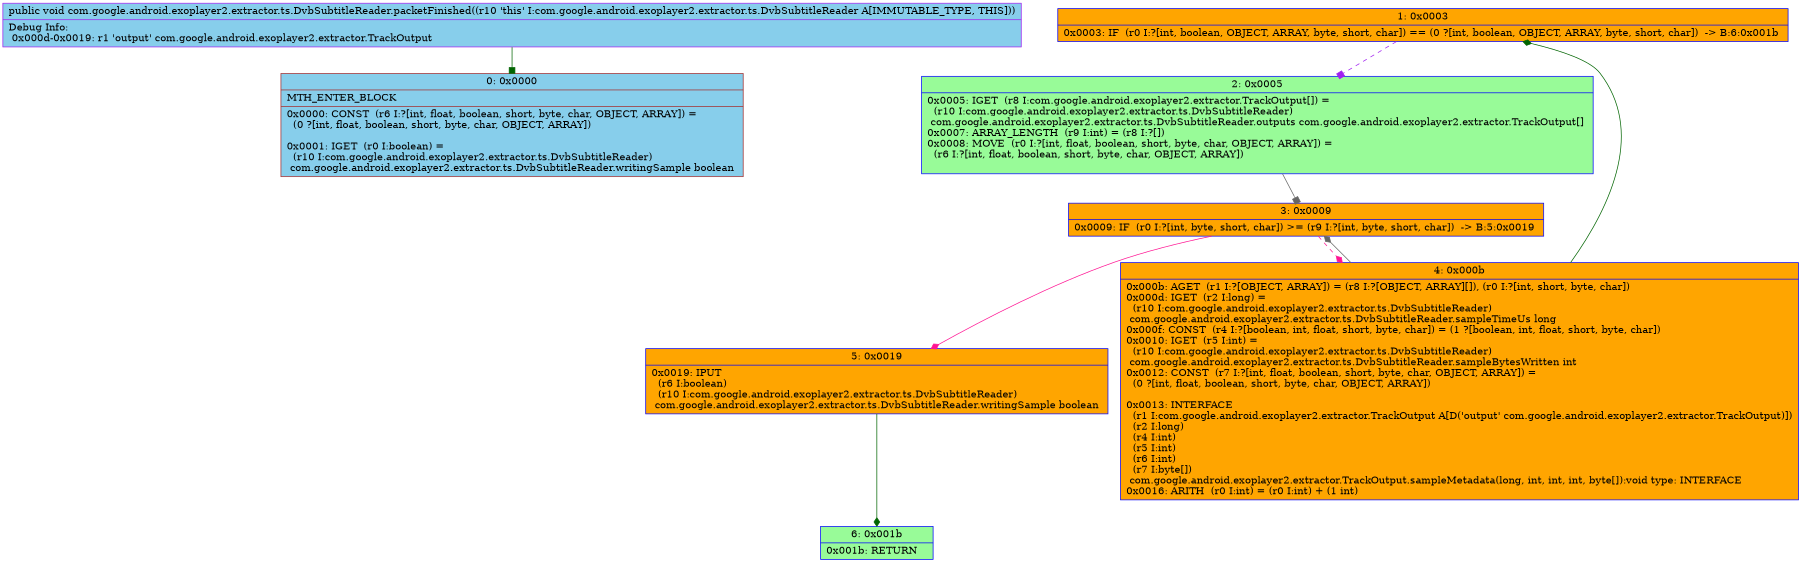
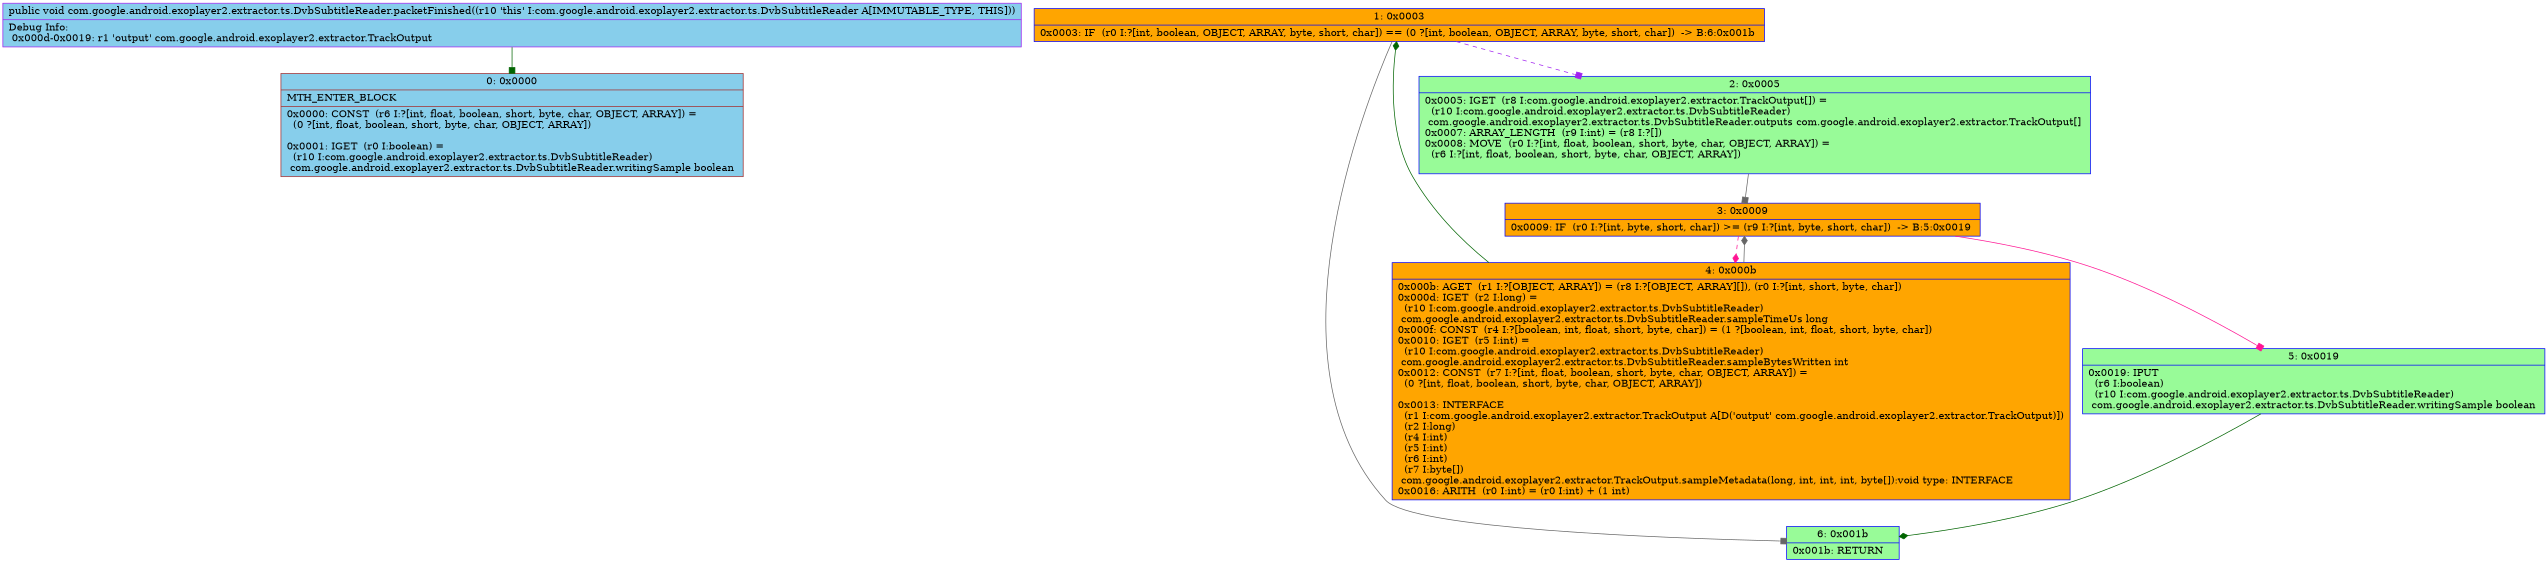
(1071, 279) -> (2111, 274)
(877, 381) -> (2314, 381)
none -> (1363, 465)
